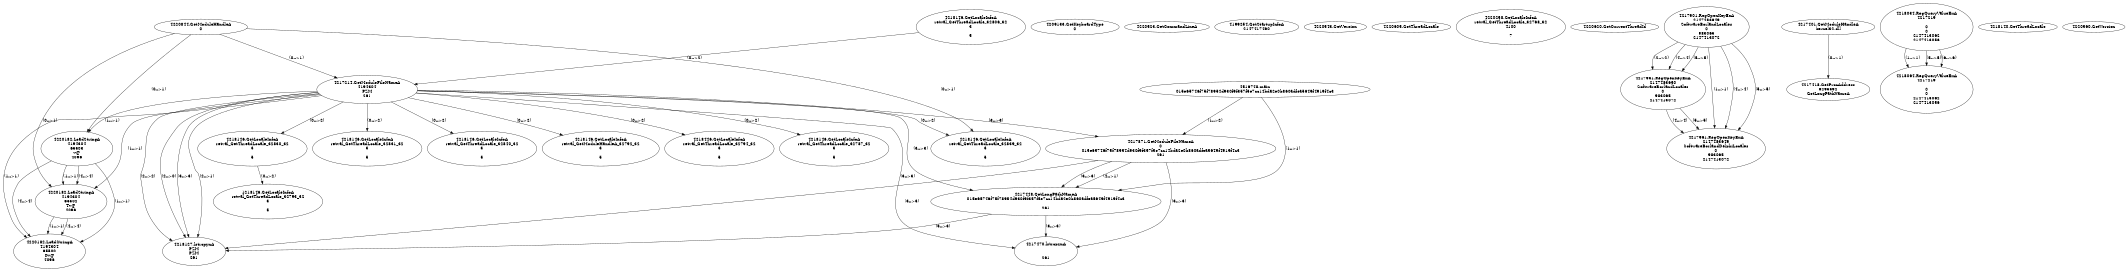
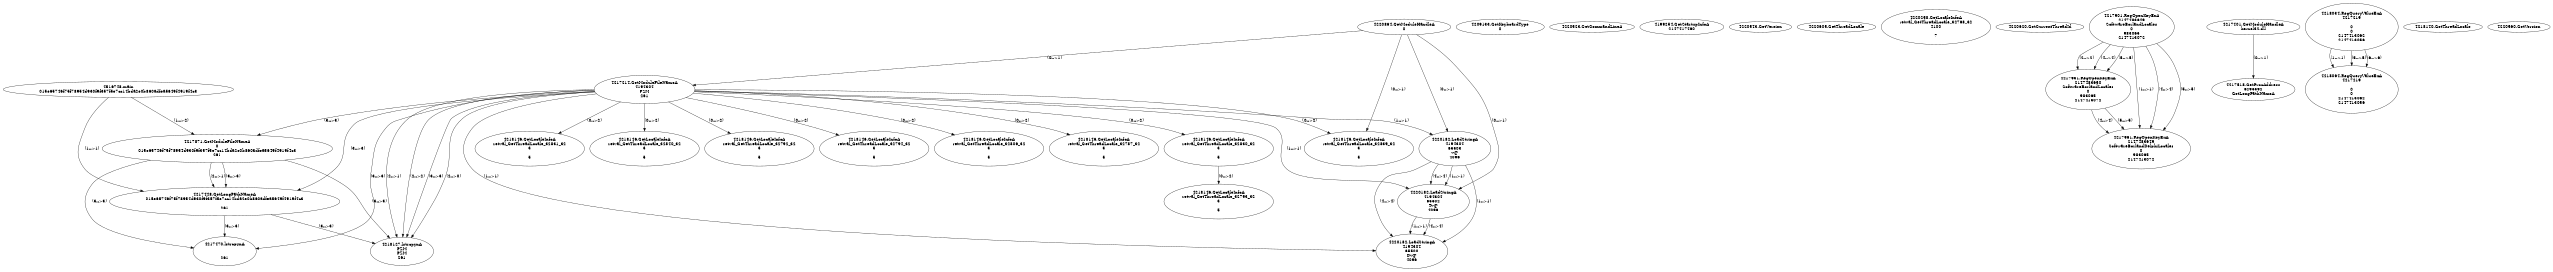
(201, 27) -> (1404, 27)
(681, 57) -> (823, 108)
(1828, 89) -> (2253, 89)
(601, 149) -> (759, 149)
(719, 149) -> (874, 149)
(268, 202) -> (1219, 202)
